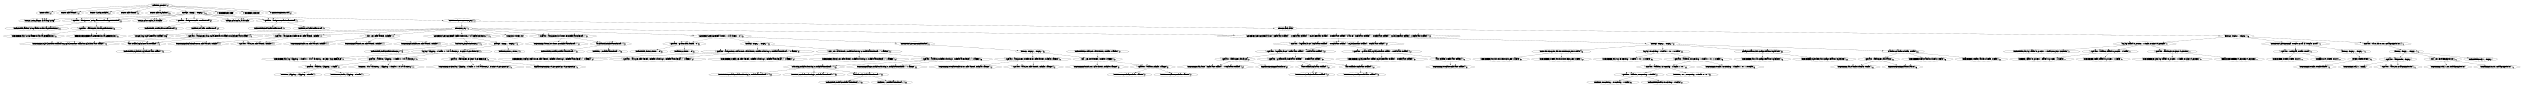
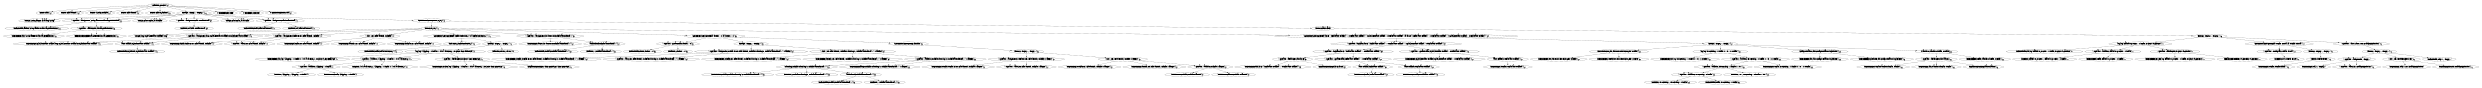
(161, 28) -> none
(515, 36) -> none
(1098, 55) -> (1107, 63)
(1941, 55) -> (1911, 63)
(2287, 59) -> none
